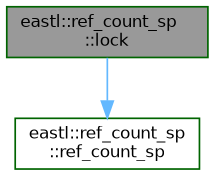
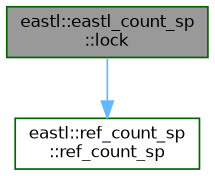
(107, 32) -> (107, 32)
